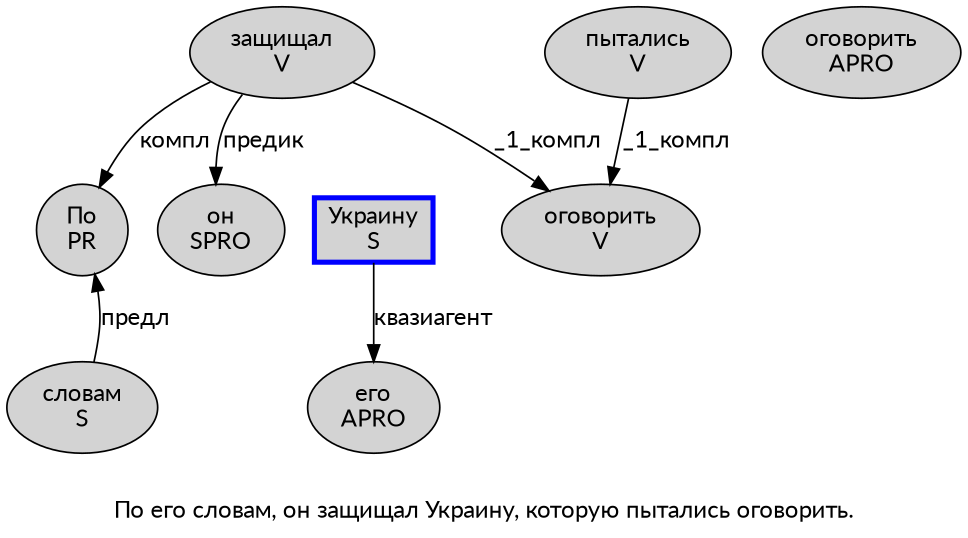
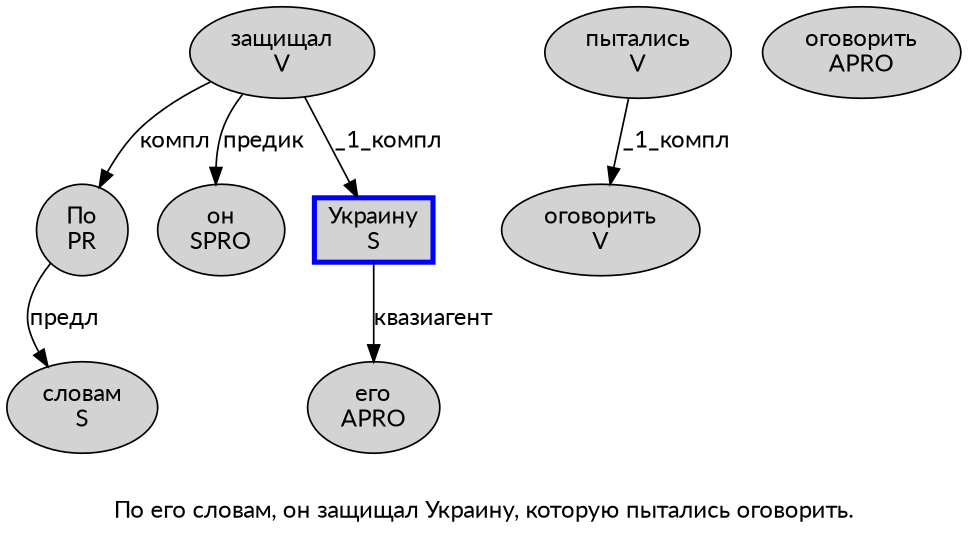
(446, 127) -> (327, 139)
(100, 327) -> (29, 306)
